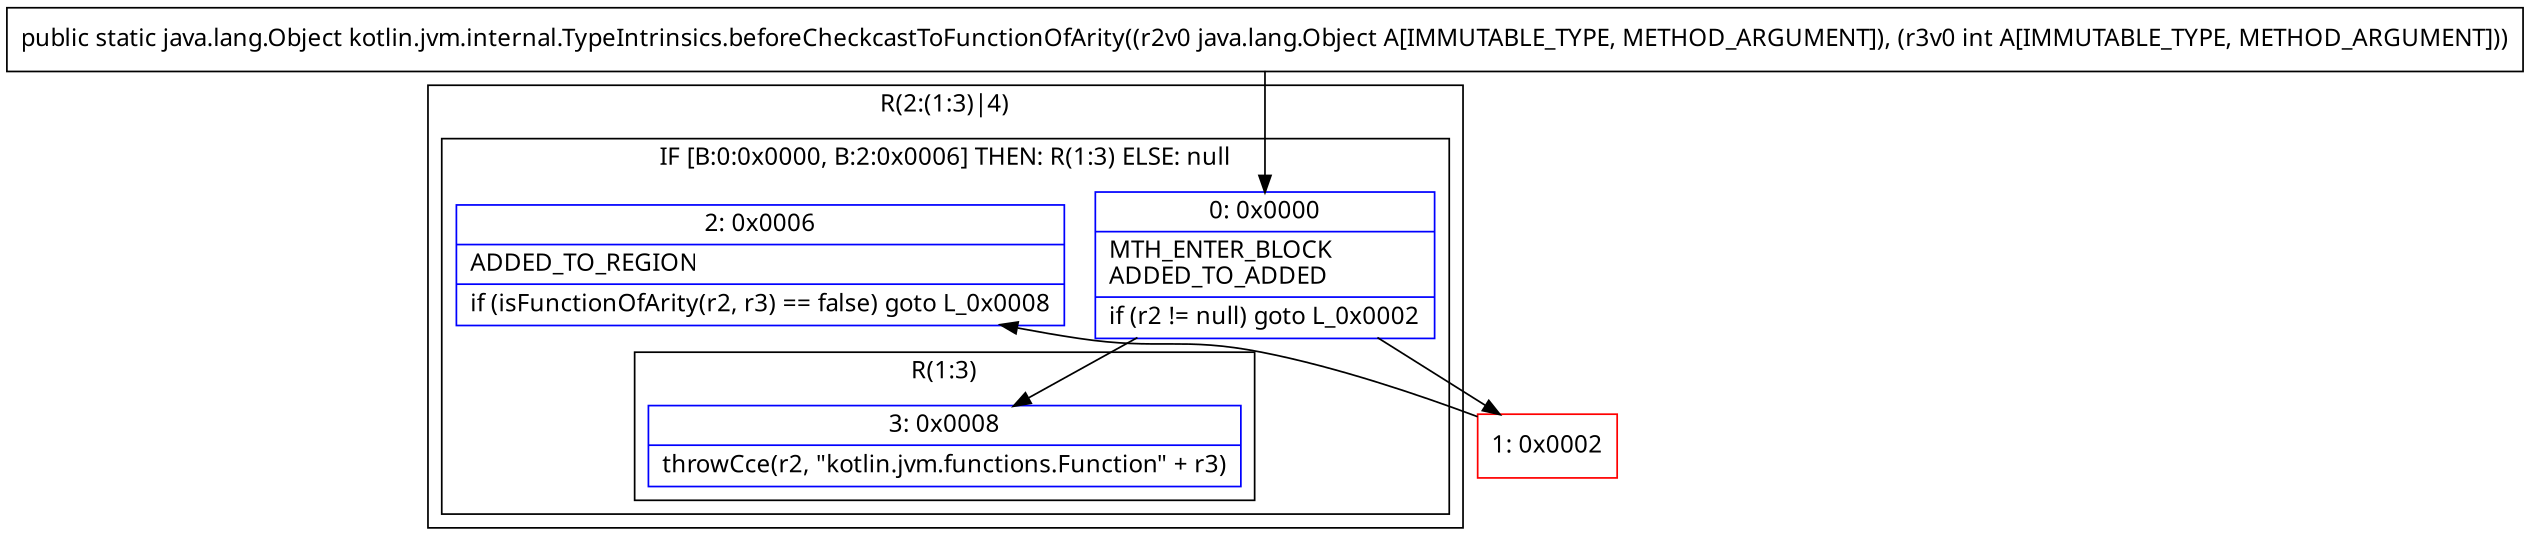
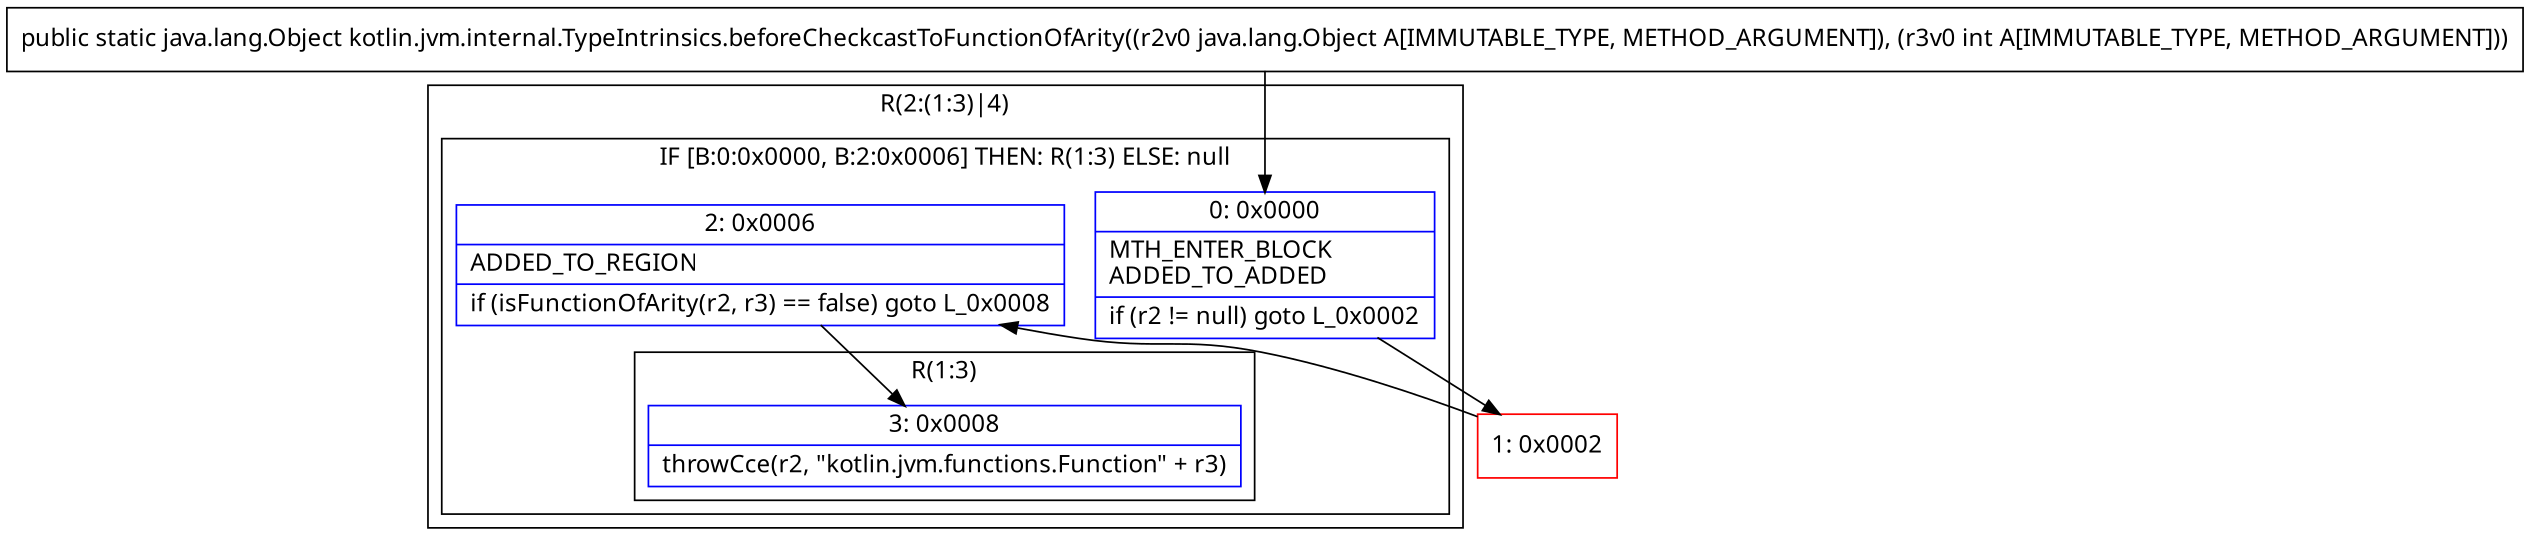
(1083, 368) -> (860, 363)
